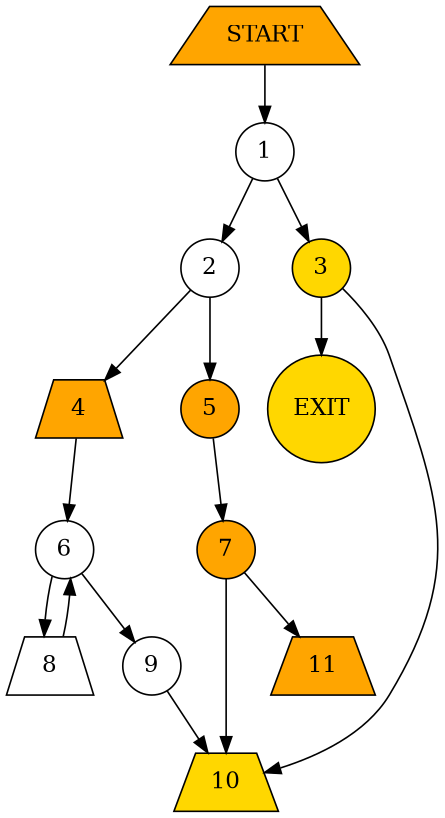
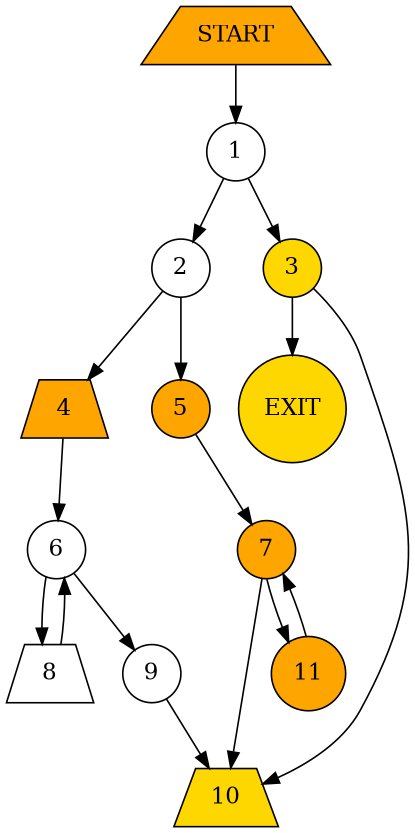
none -> (299, 612)
(323, 666) -> (309, 674)
